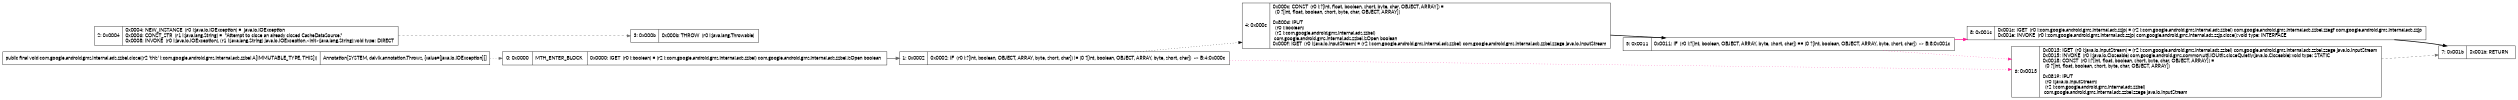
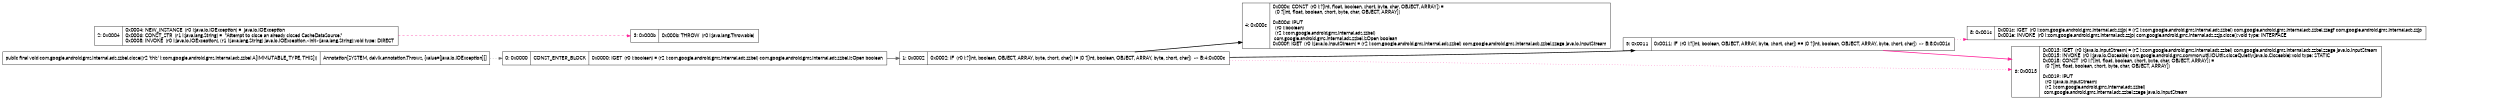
(513, 36) -> (513, 36)
(1636, 36) -> (1430, 55)
(1959, 40) -> (1959, 40)
(1187, 47) -> (1187, 47)
(2477, 52) -> none
(1946, 55) -> (1946, 55)
(559, 58) -> (560, 58)
(2059, 77) -> (2059, 77)
